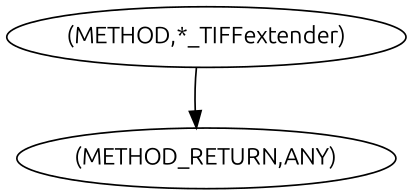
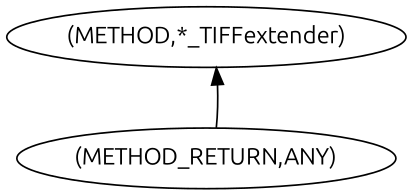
(195, 89) -> (218, 106)
